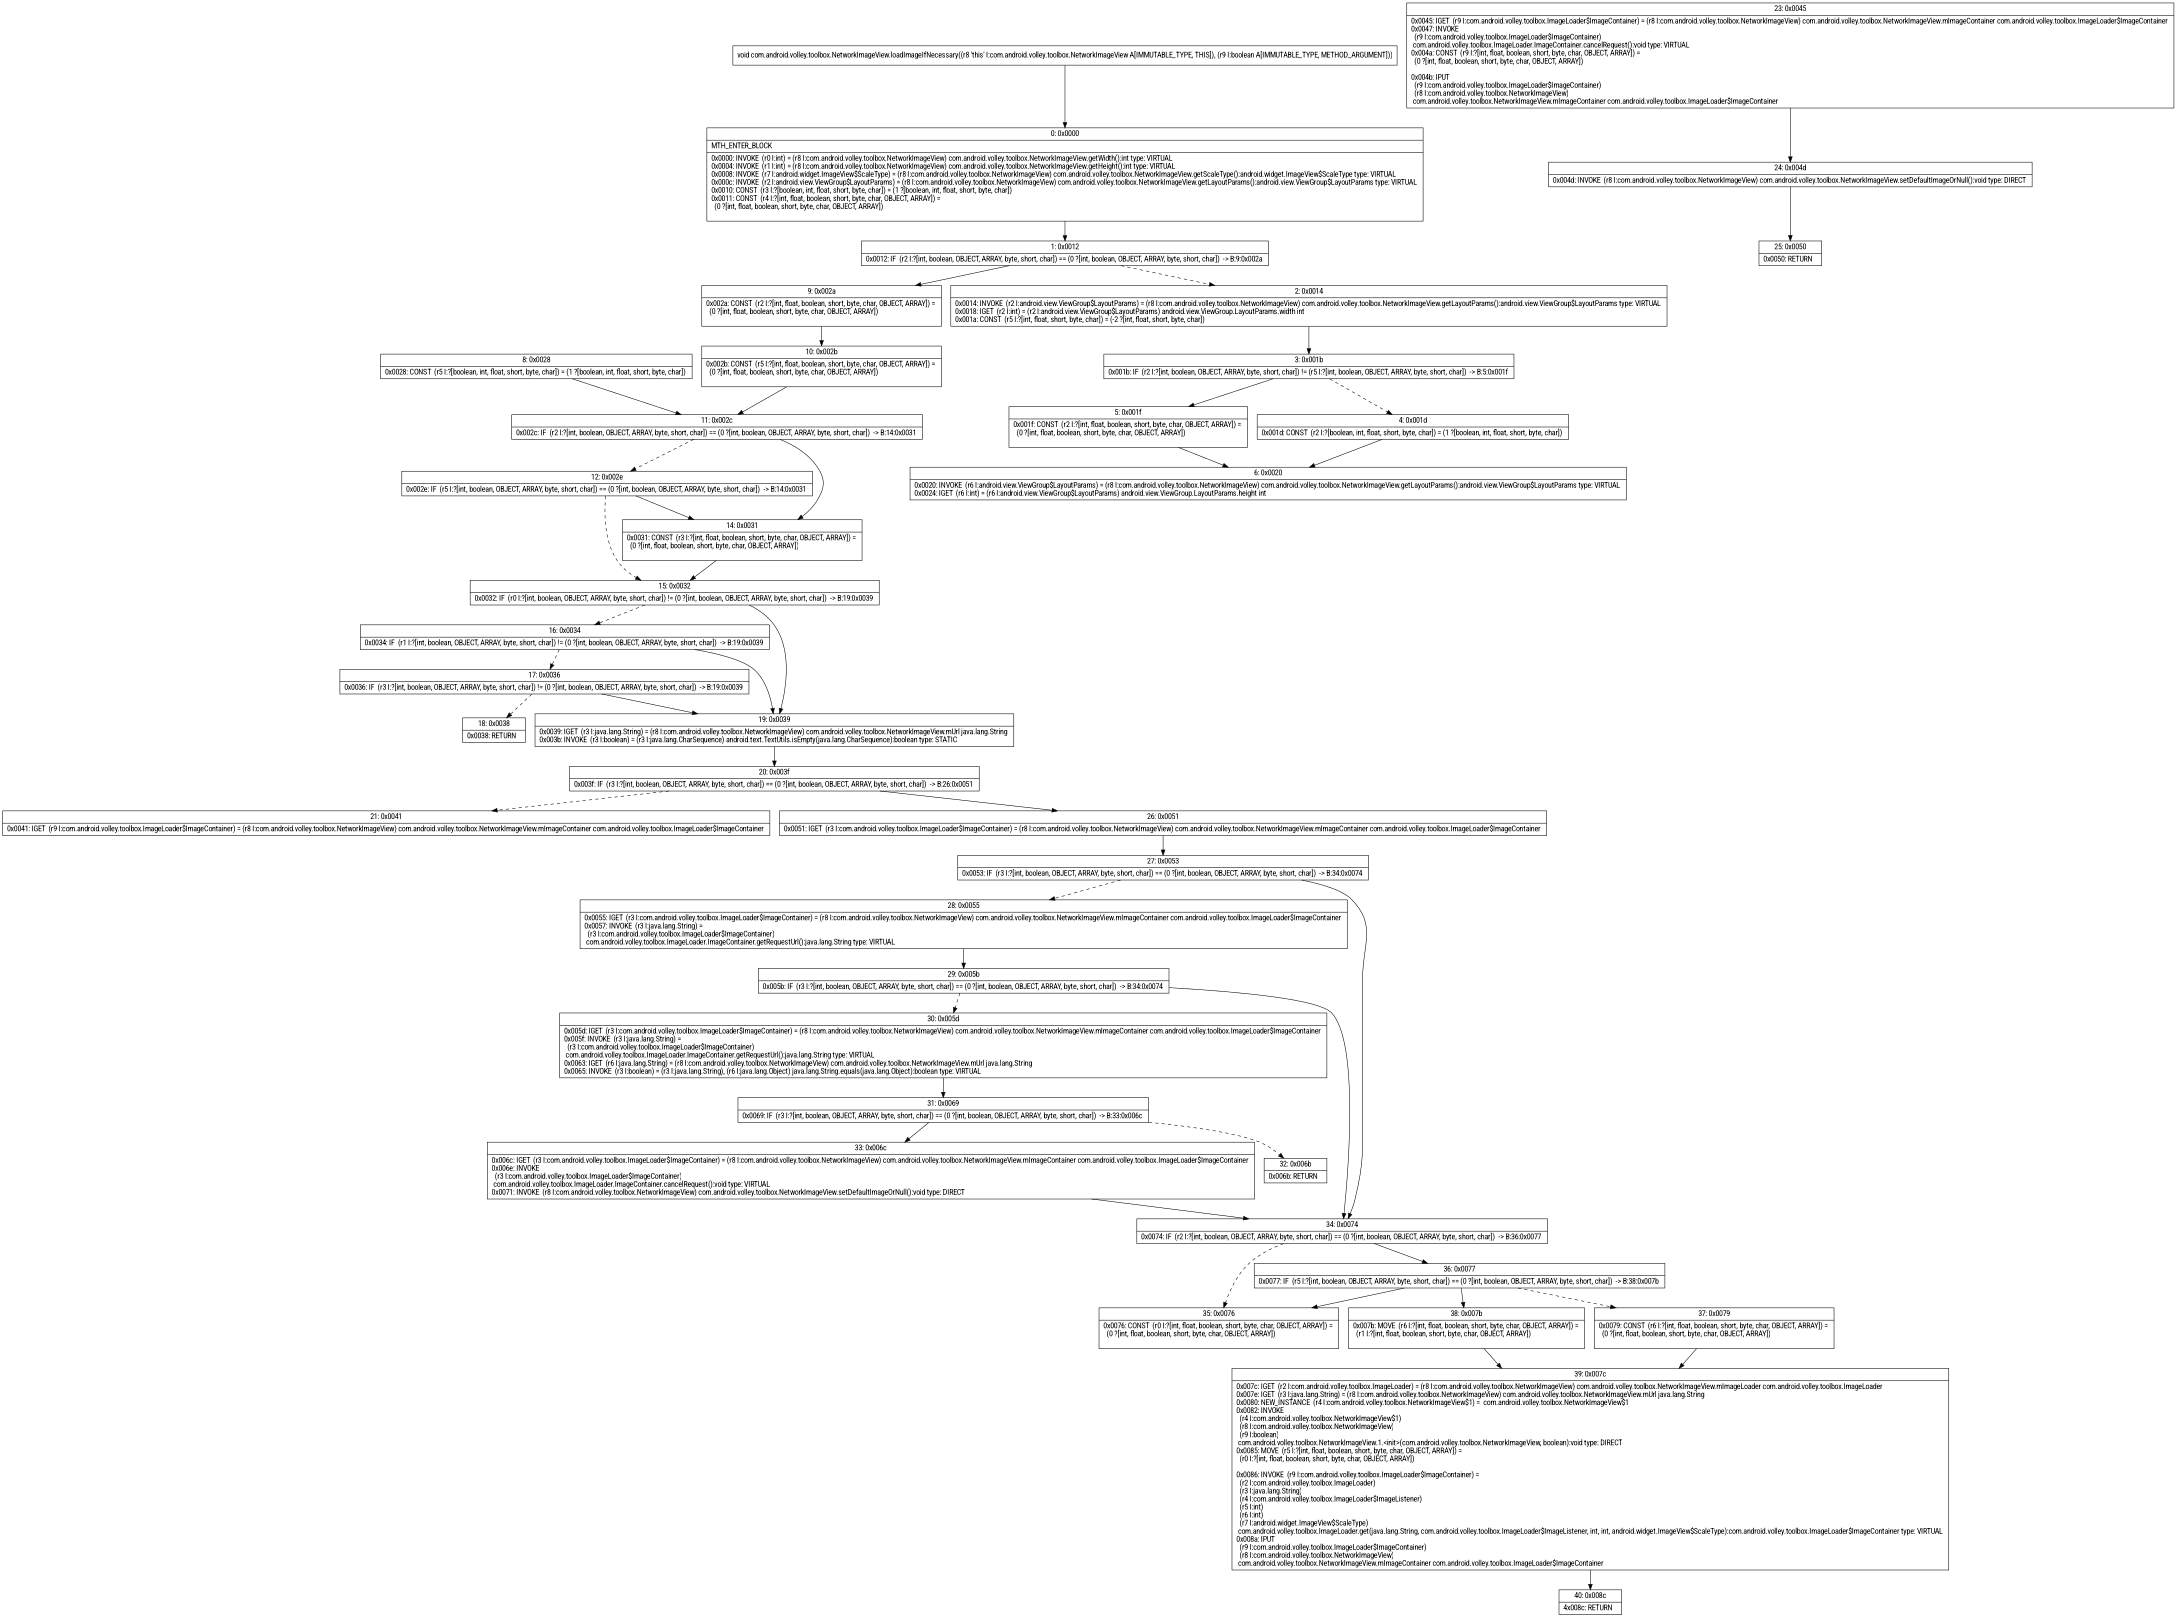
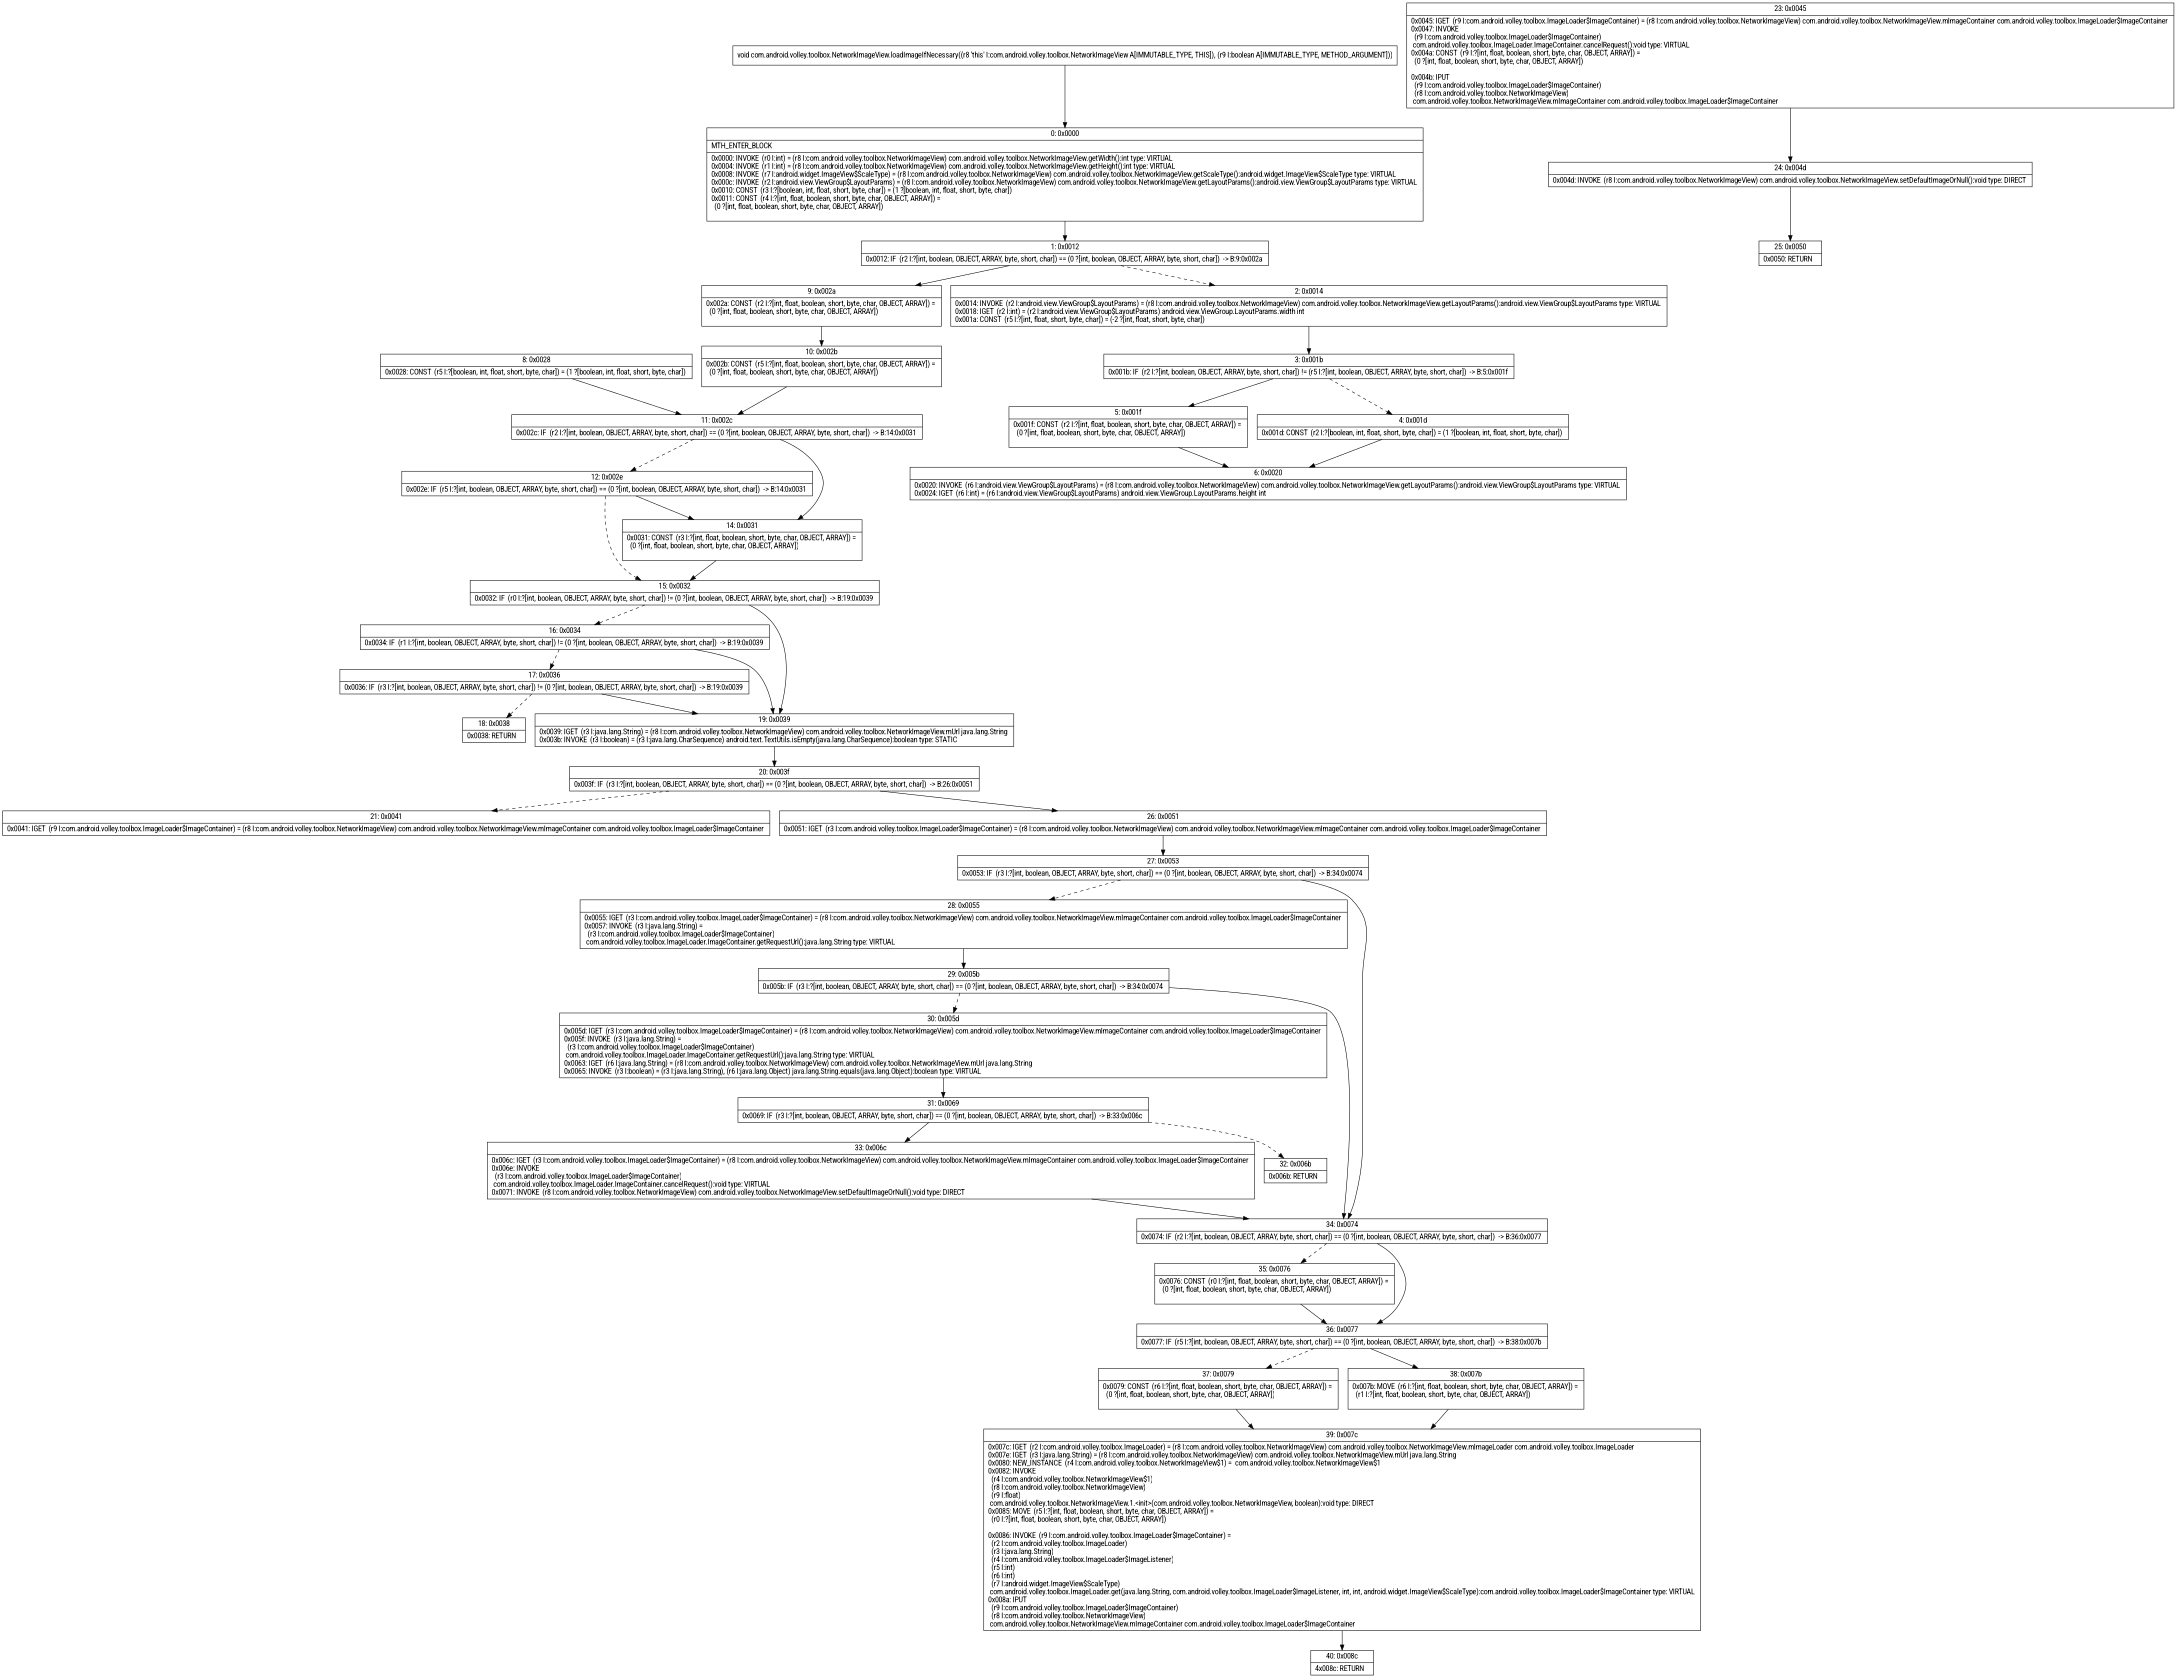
(1361, 1297) -> (1312, 1312)
(1258, 1435) -> (1004, 1495)
